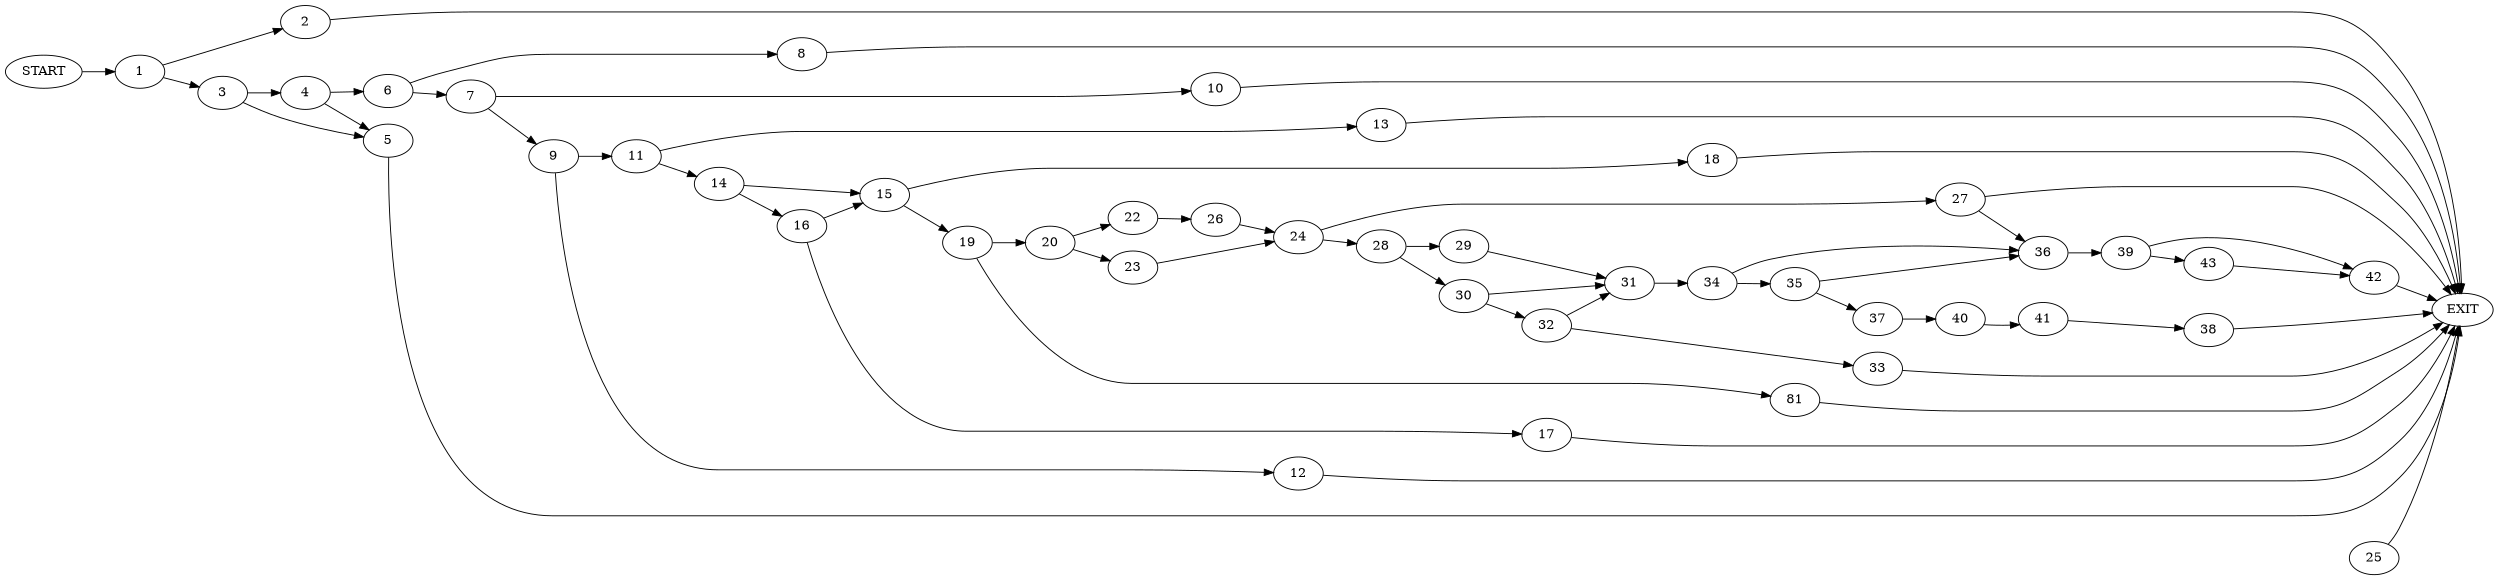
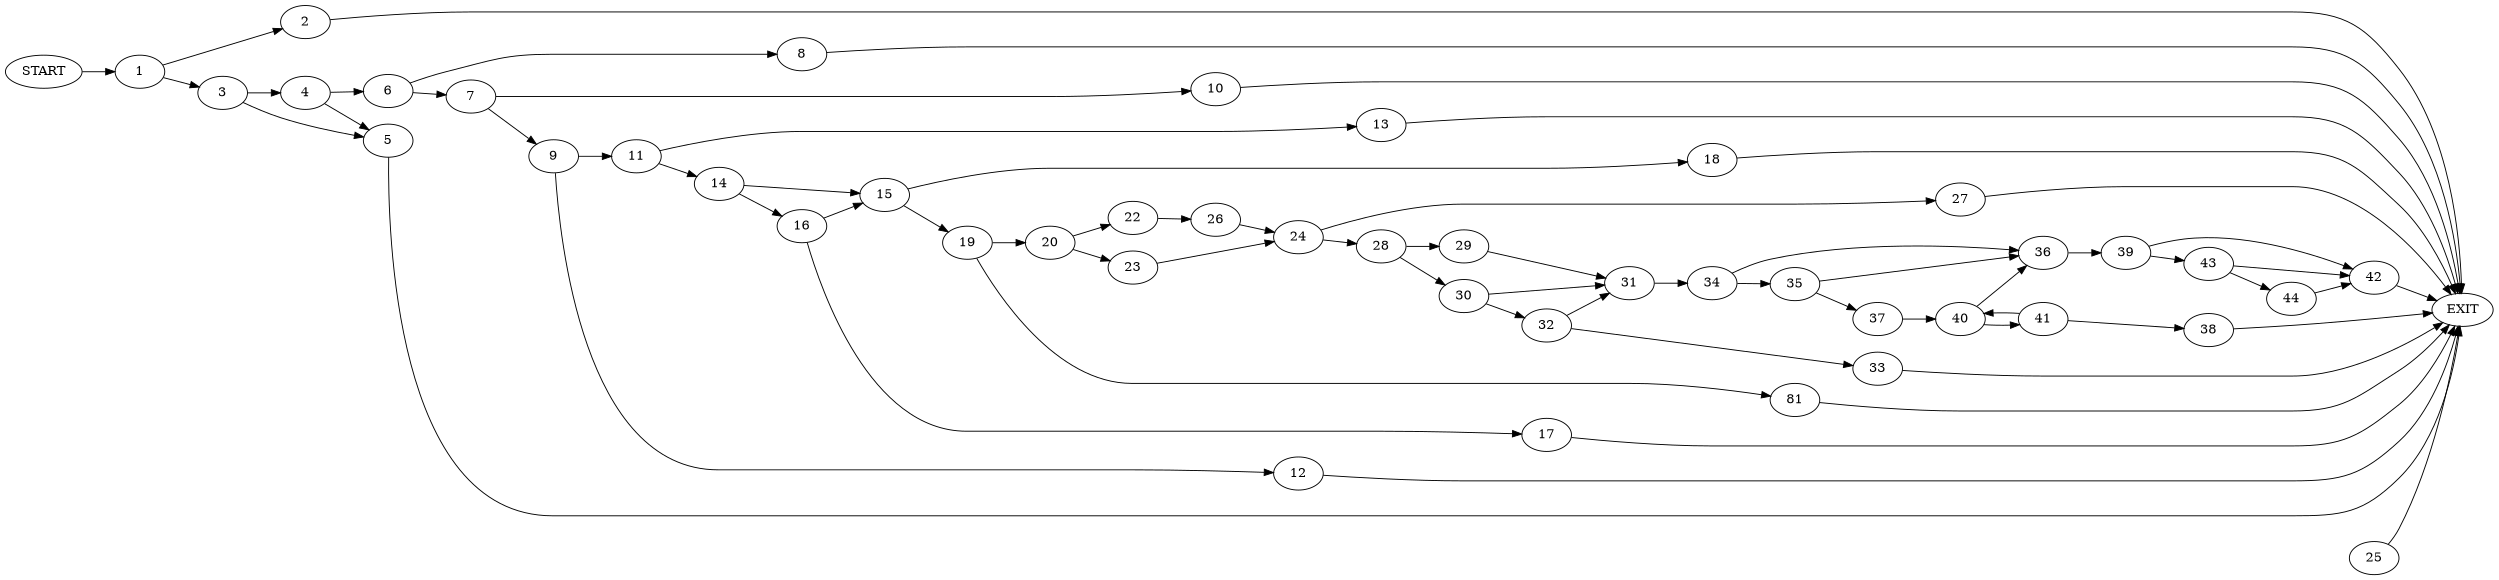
(1998, 224) -> (1998, 289)
none -> (2291, 299)
none -> (2006, 313)
